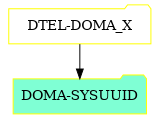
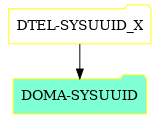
(80, 26) -> (80, 26)
